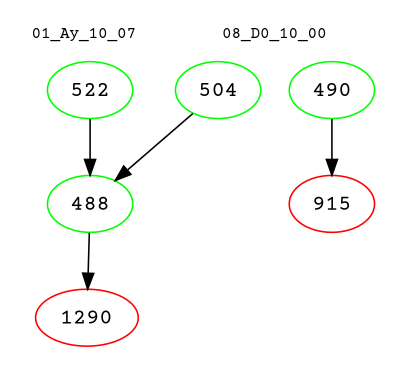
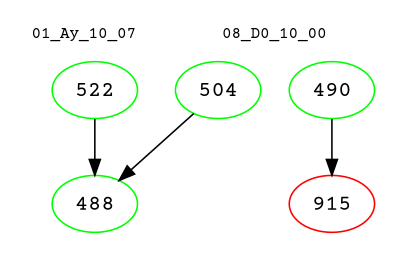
(87, 318) -> none
